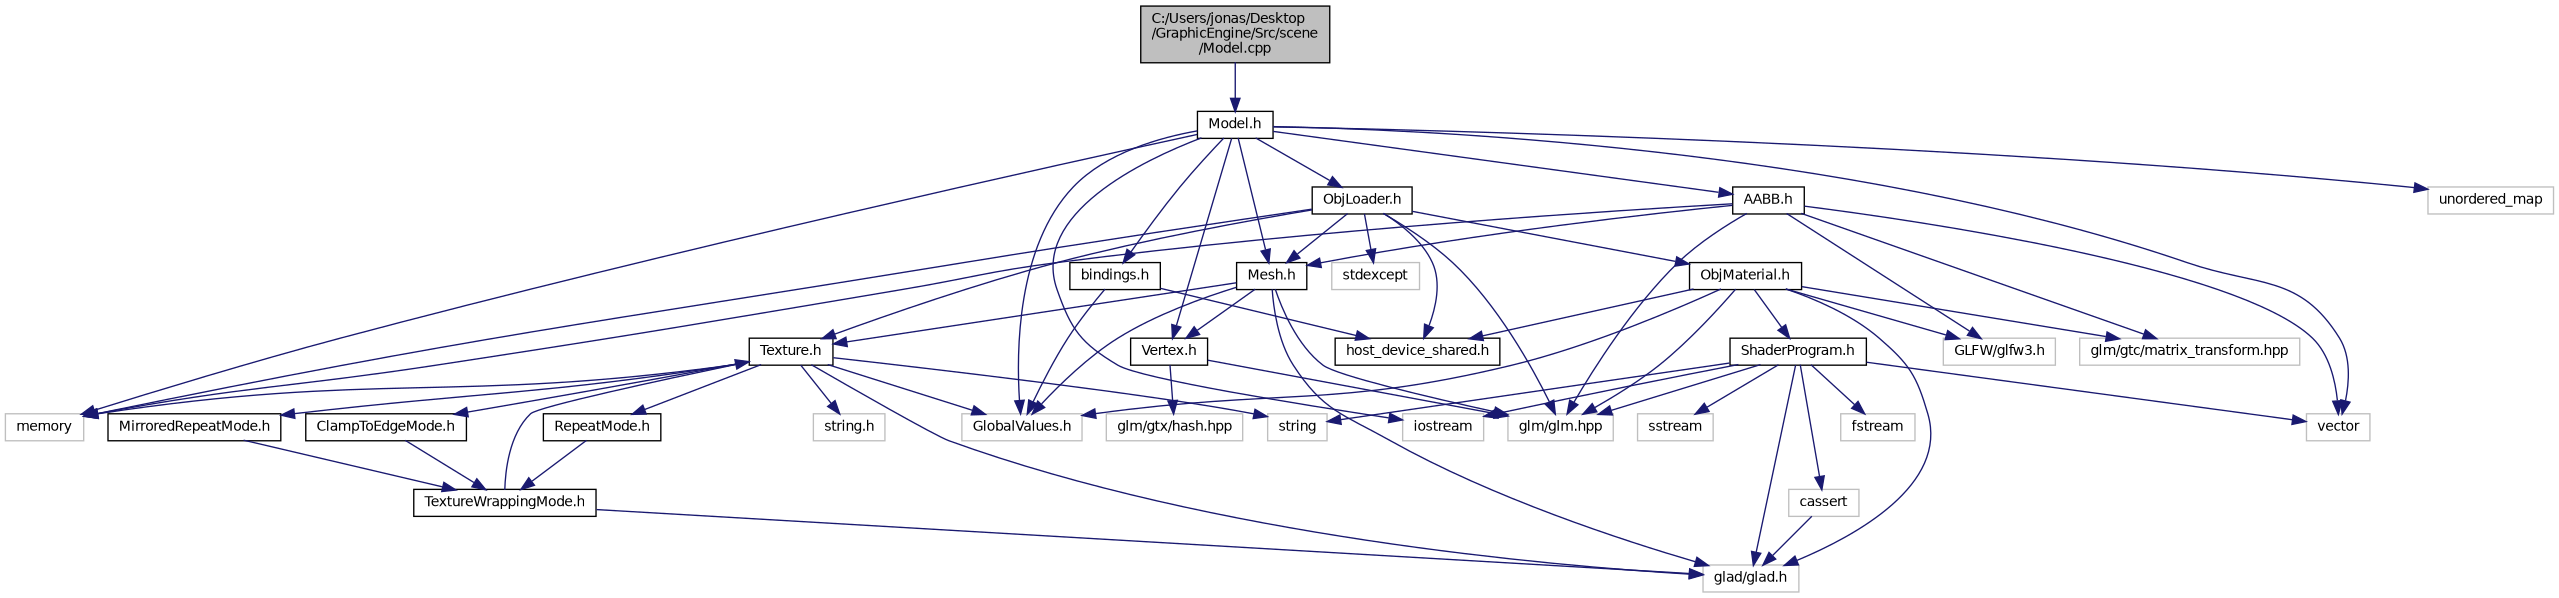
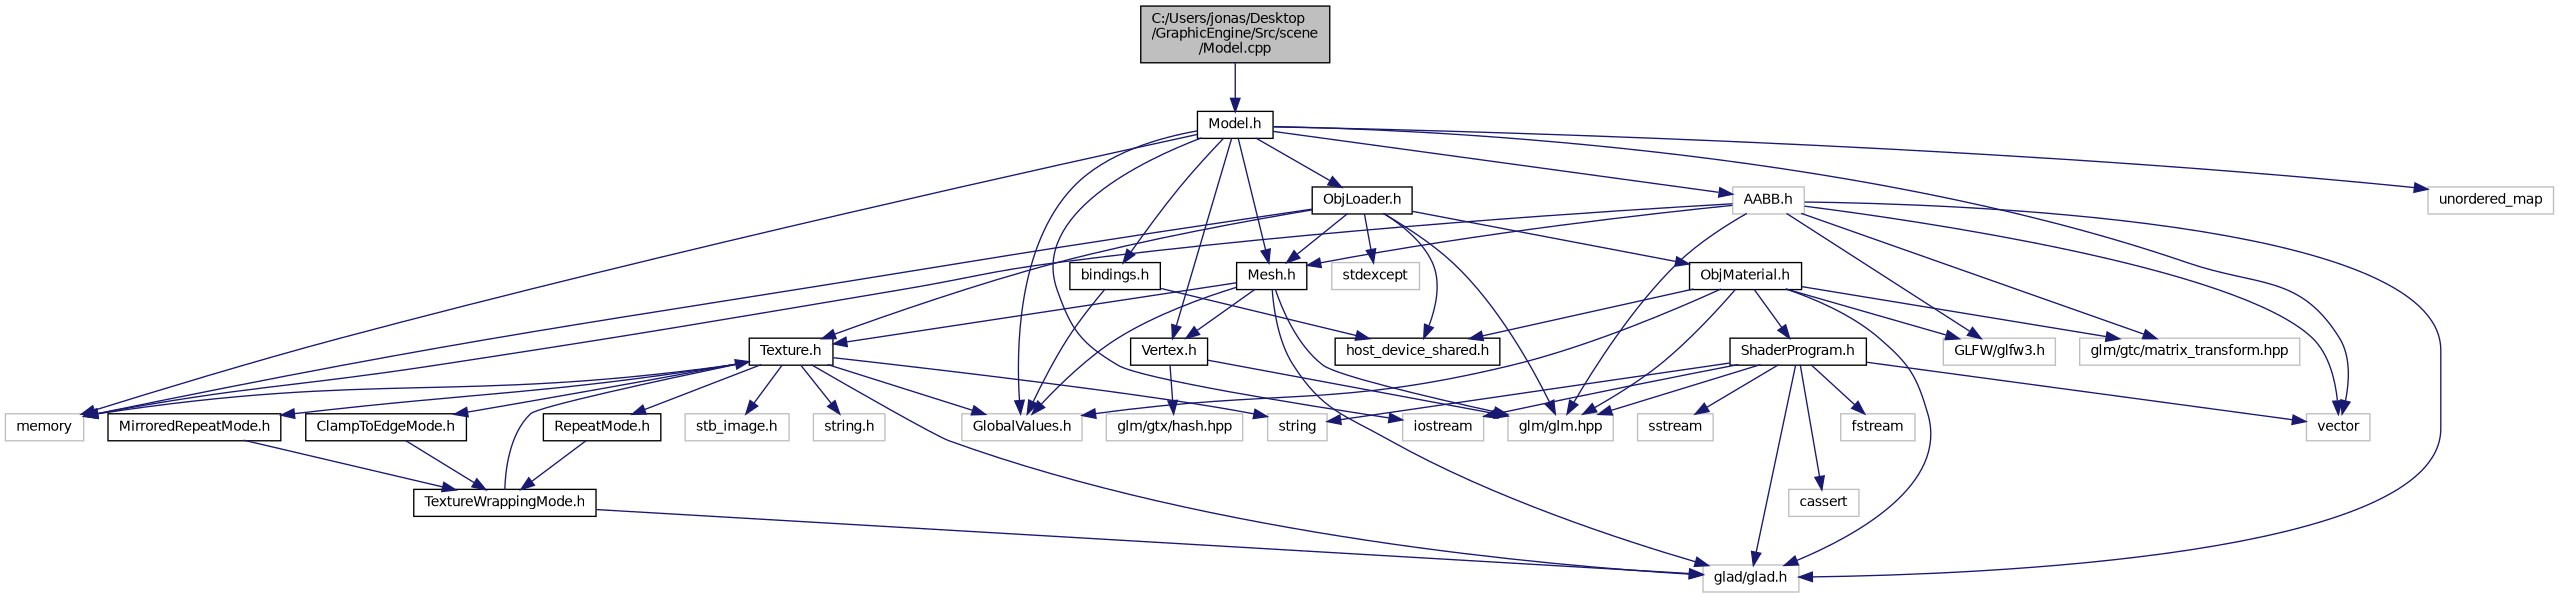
(1769, 200) -> (1769, 200)
none -> (737, 427)
(1792, 536) -> (2441, 386)
